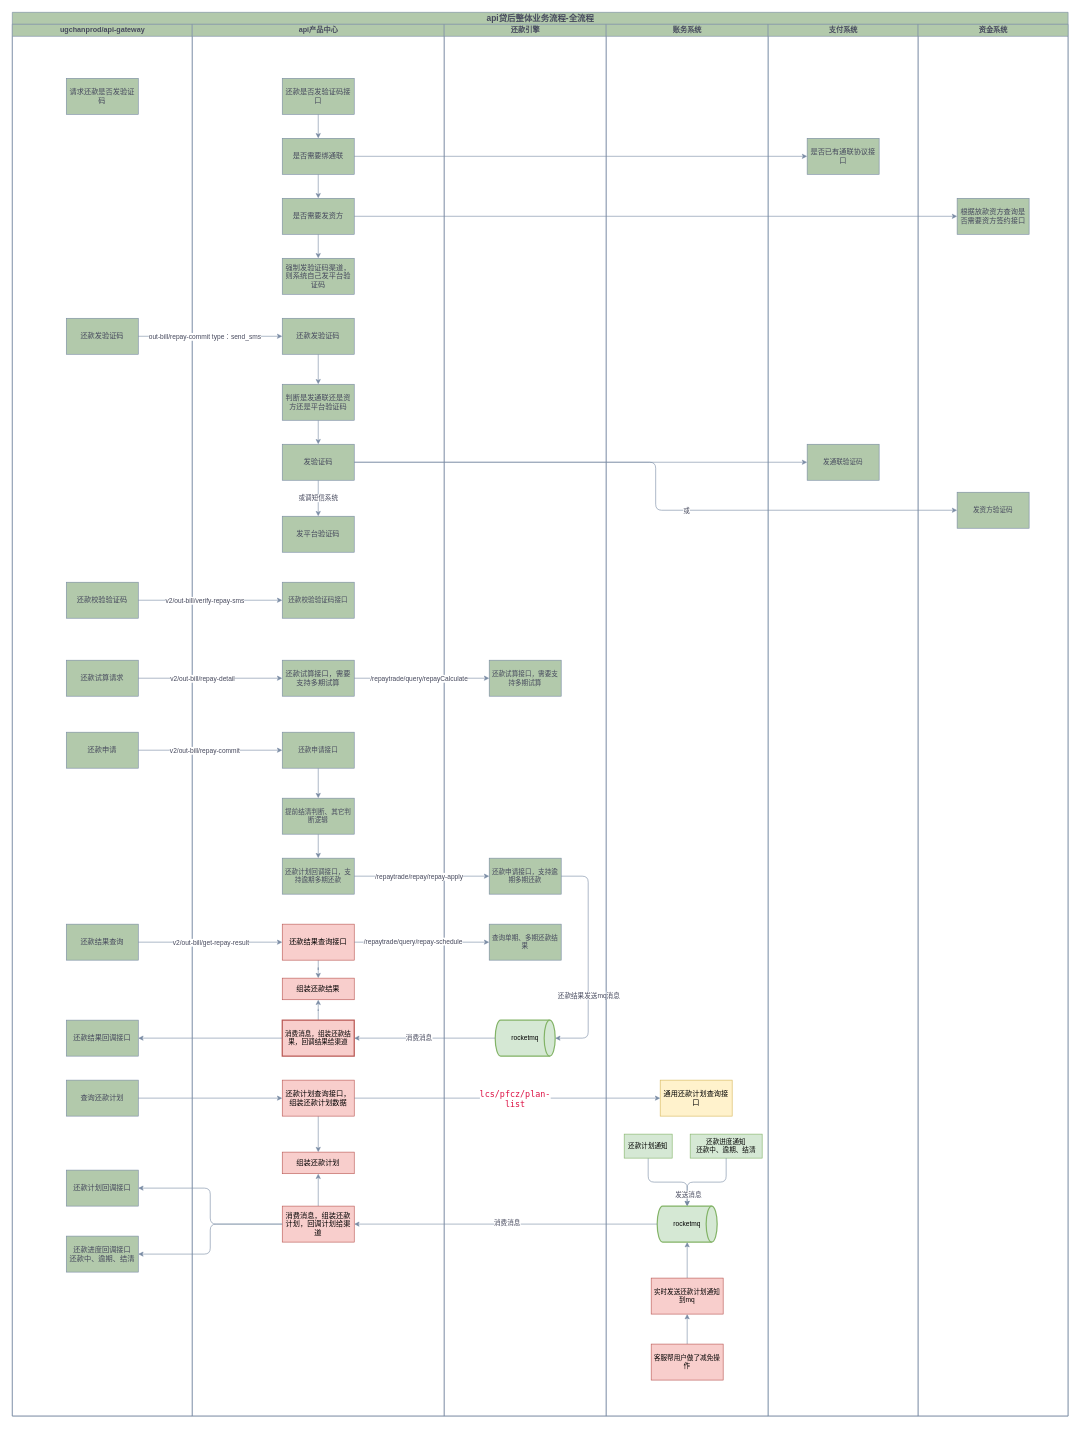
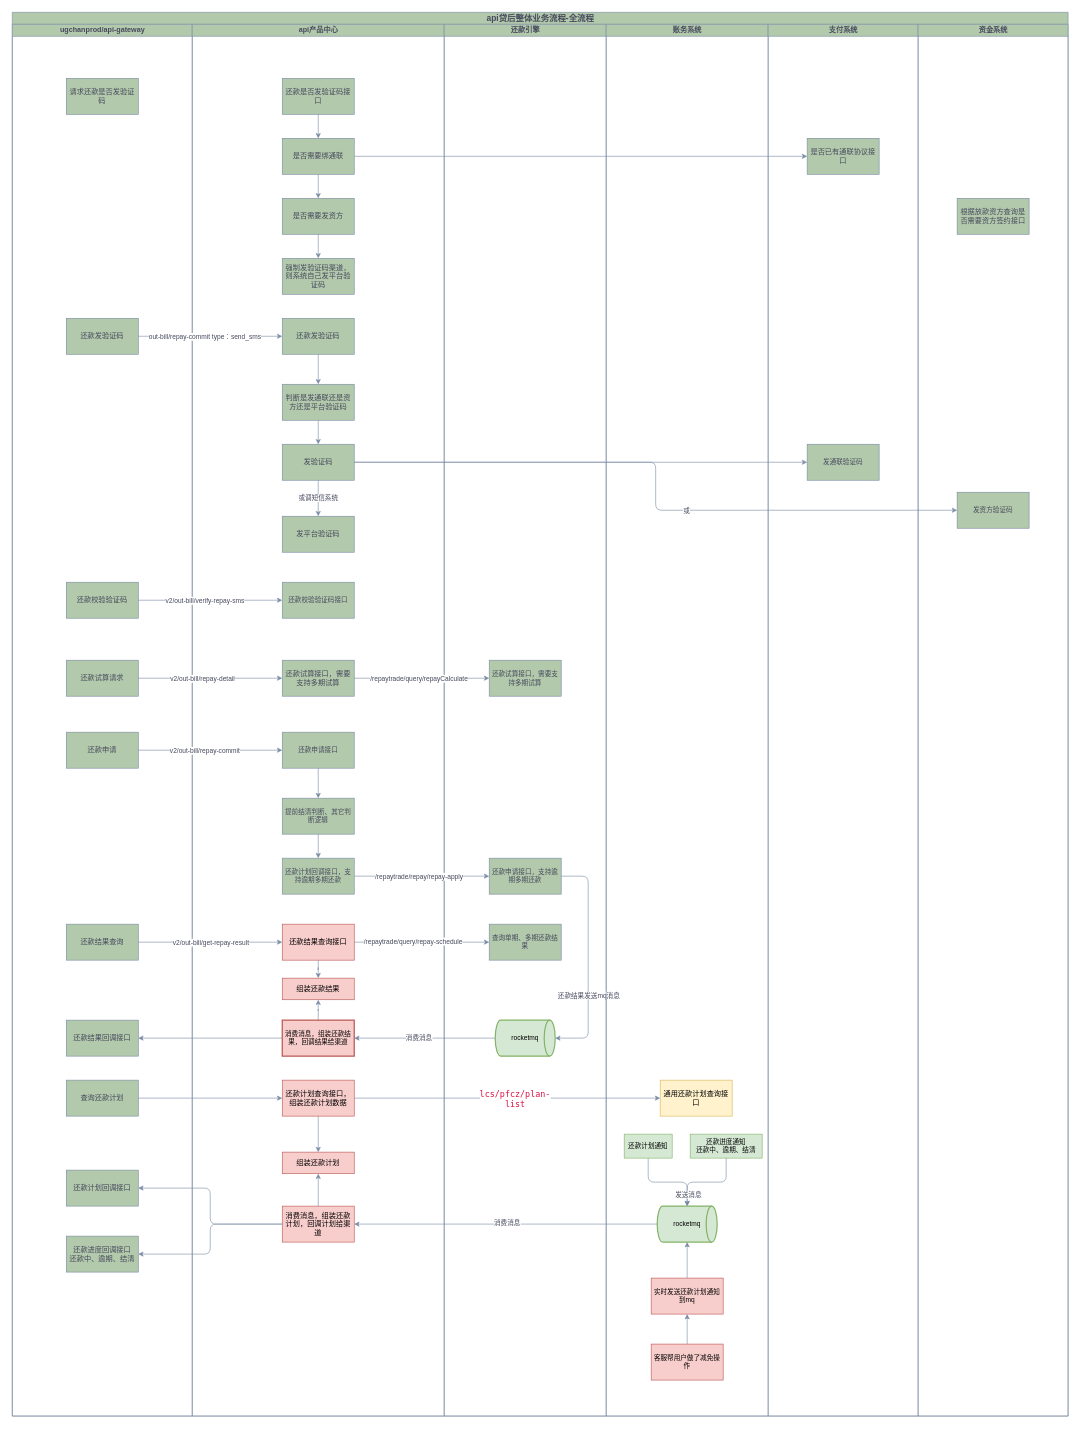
(951, 216) -> none
